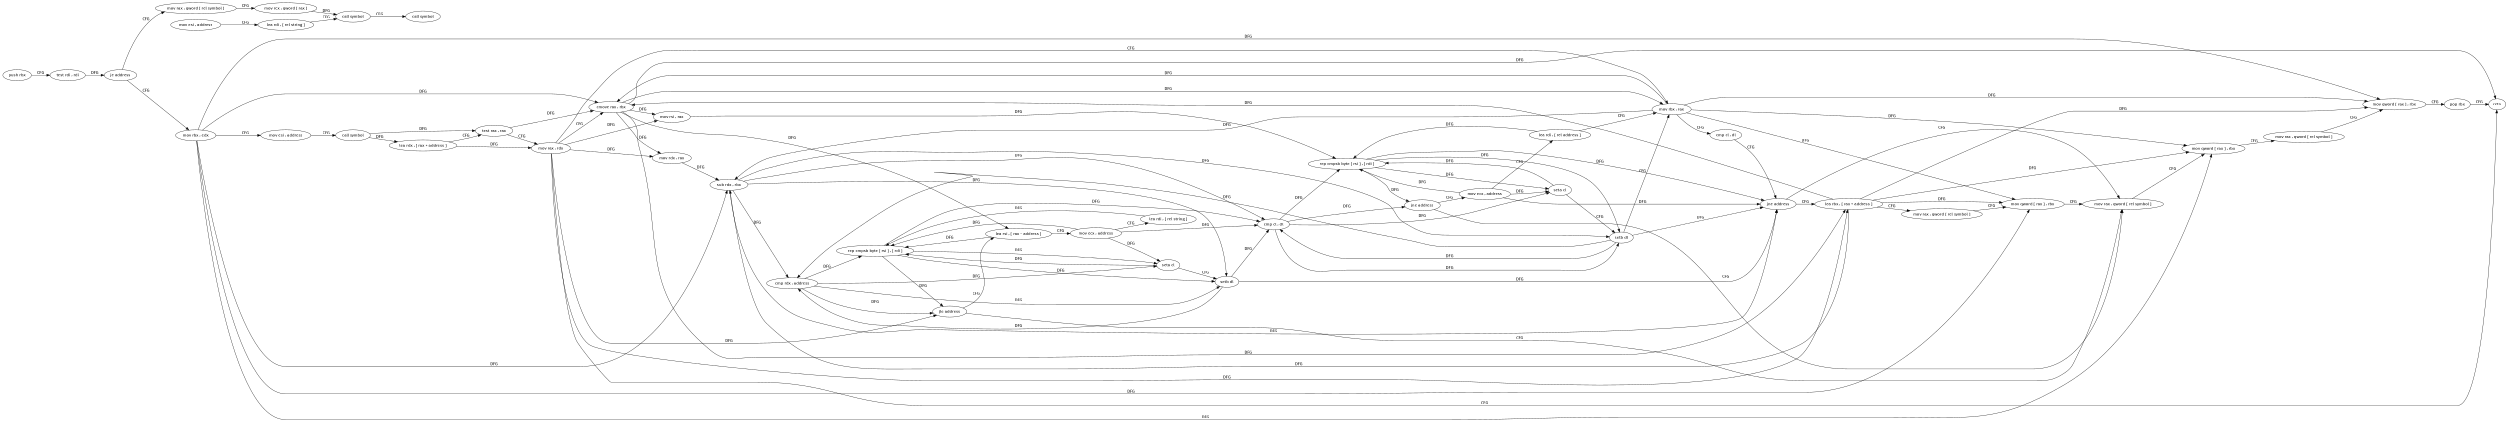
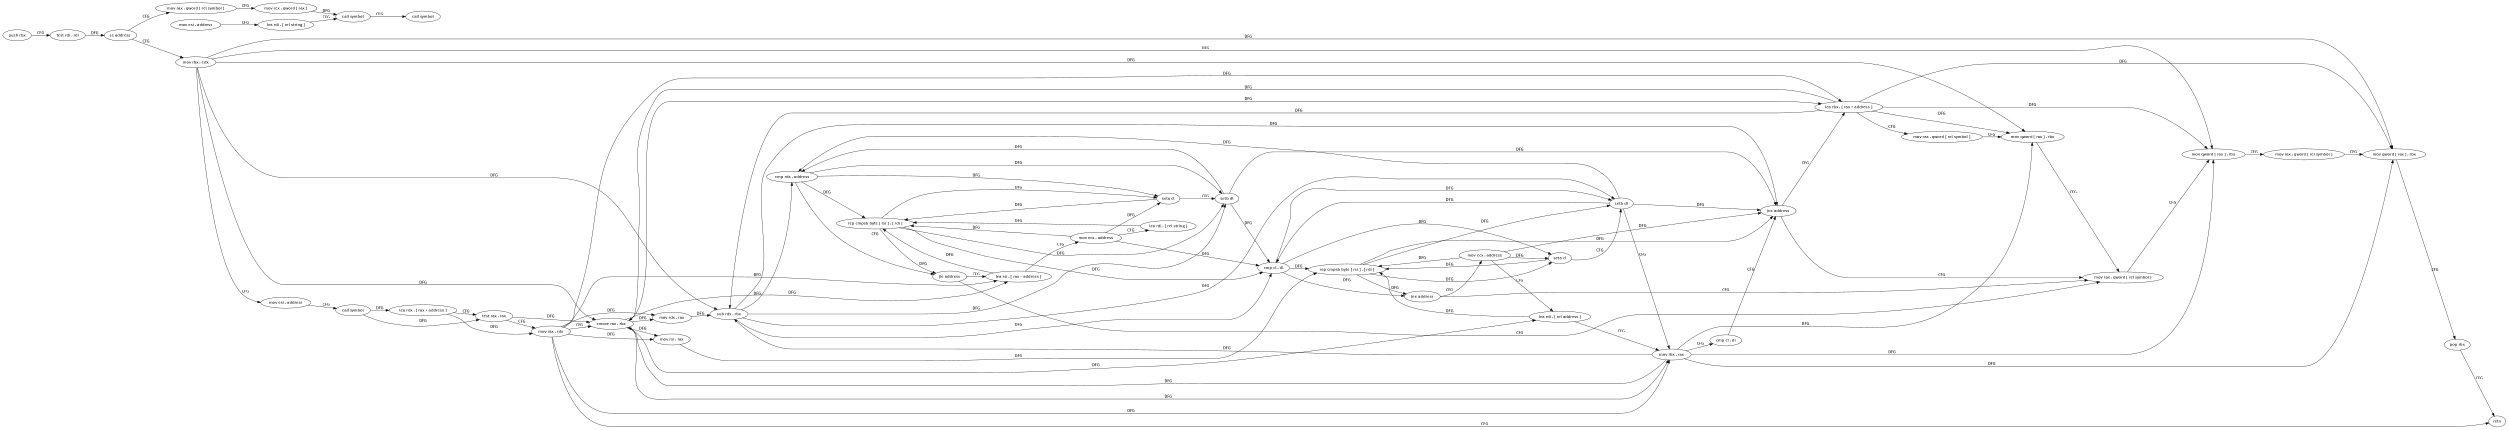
(1131, 48) -> (1131, 411)
(1563, 59) -> (1070, 370)
(875, 302) -> (875, 234)
(671, 343) -> (766, 277)
